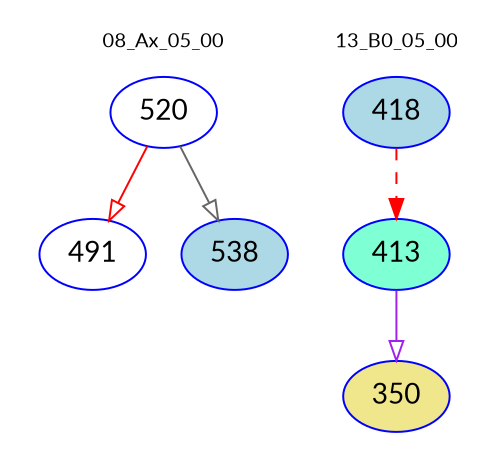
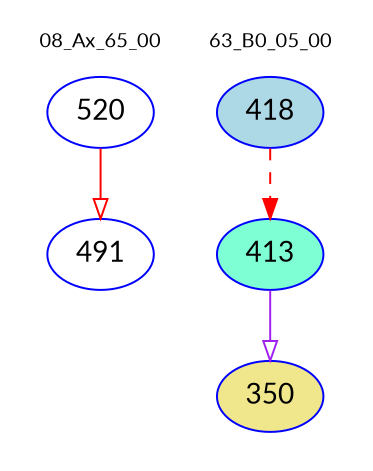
(164, 42) -> (101, 42)
(397, 42) -> (271, 42)
(235, 254) -> none
